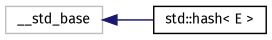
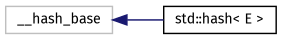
(54, 20) -> (59, 20)
